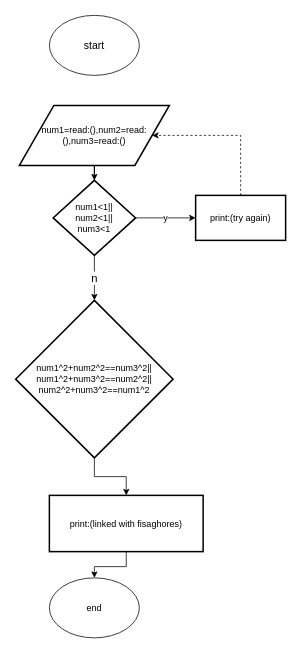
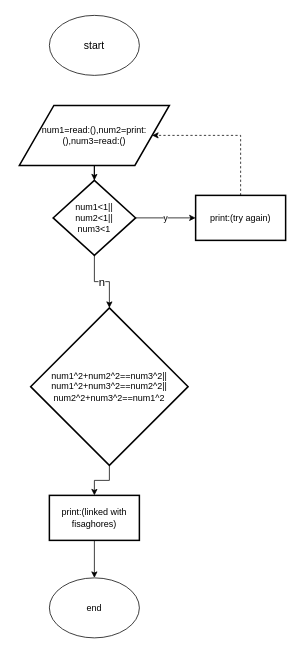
(94, 135) -> (94, 135)
(94, 379) -> (109, 387)
(126, 524) -> (94, 518)
